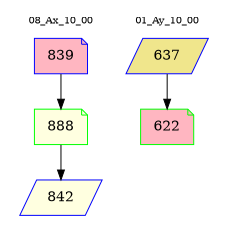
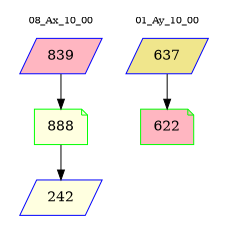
(61, 56) -> (61, 56)
(61, 198) -> (61, 198)
